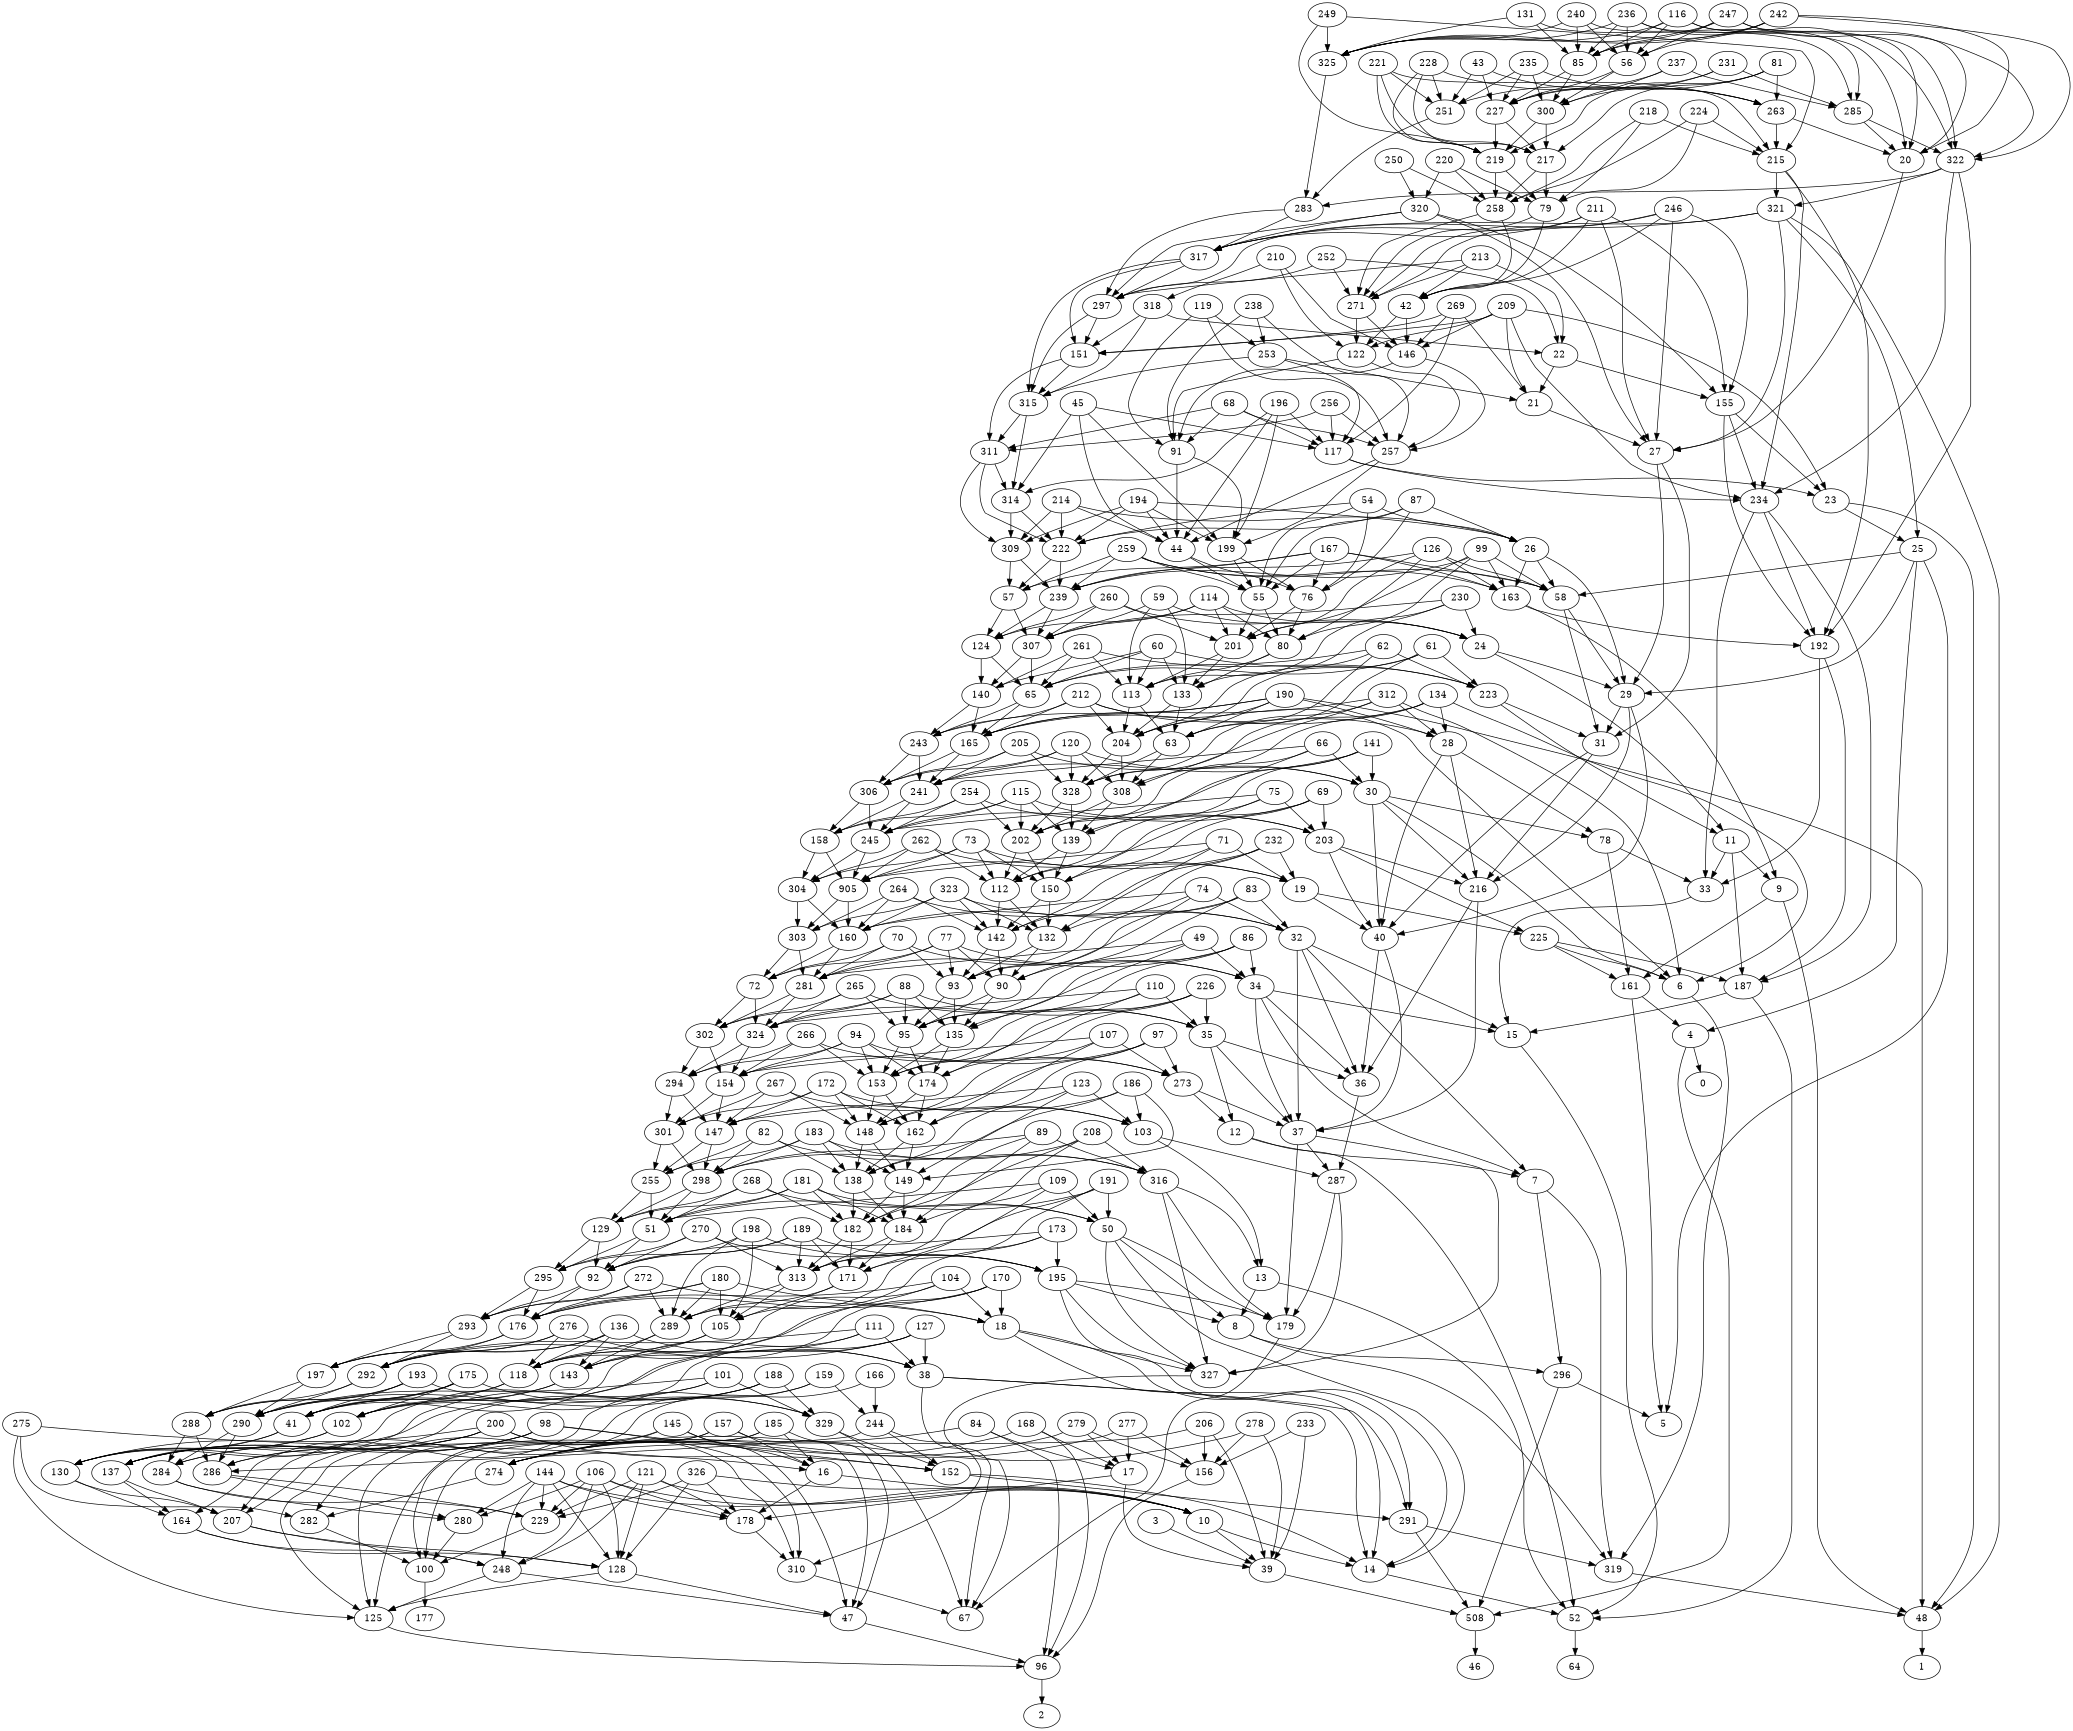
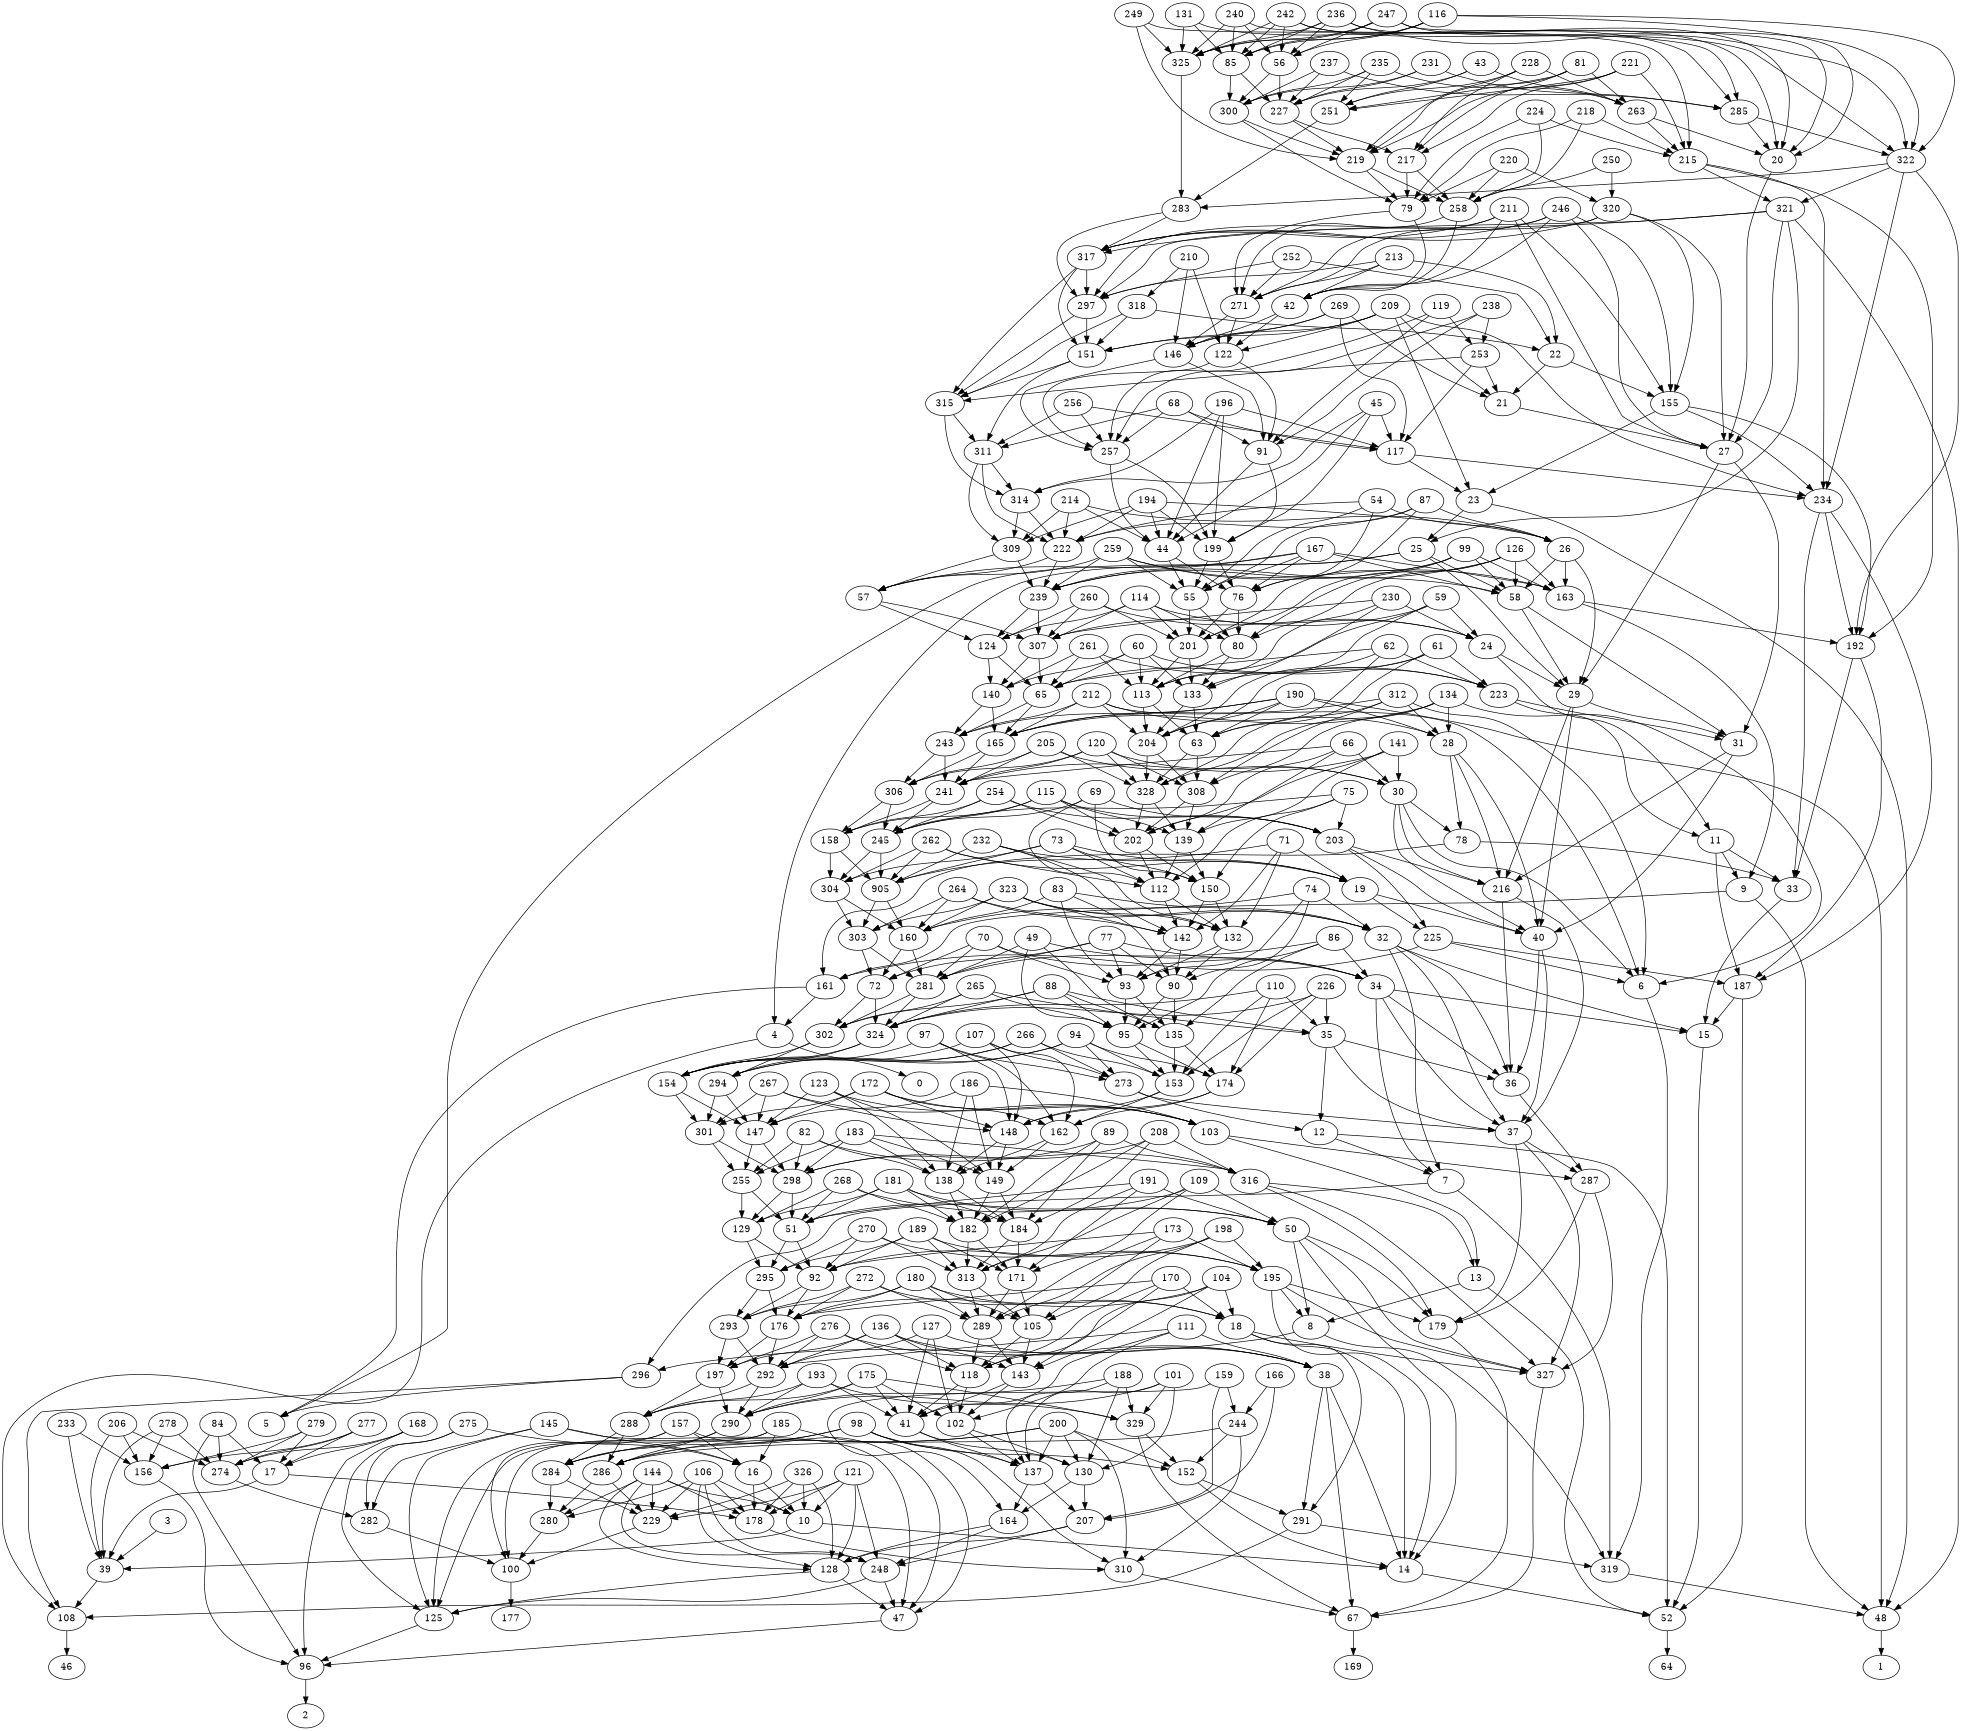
(1546, 132) -> (1313, 163)
(1475, 1619) -> (67, 1619)
none -> (1353, 1667)
